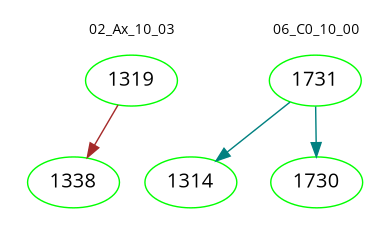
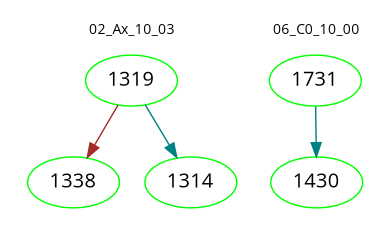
(268, 120) -> (157, 125)
(317, 182) -> (317, 182)
